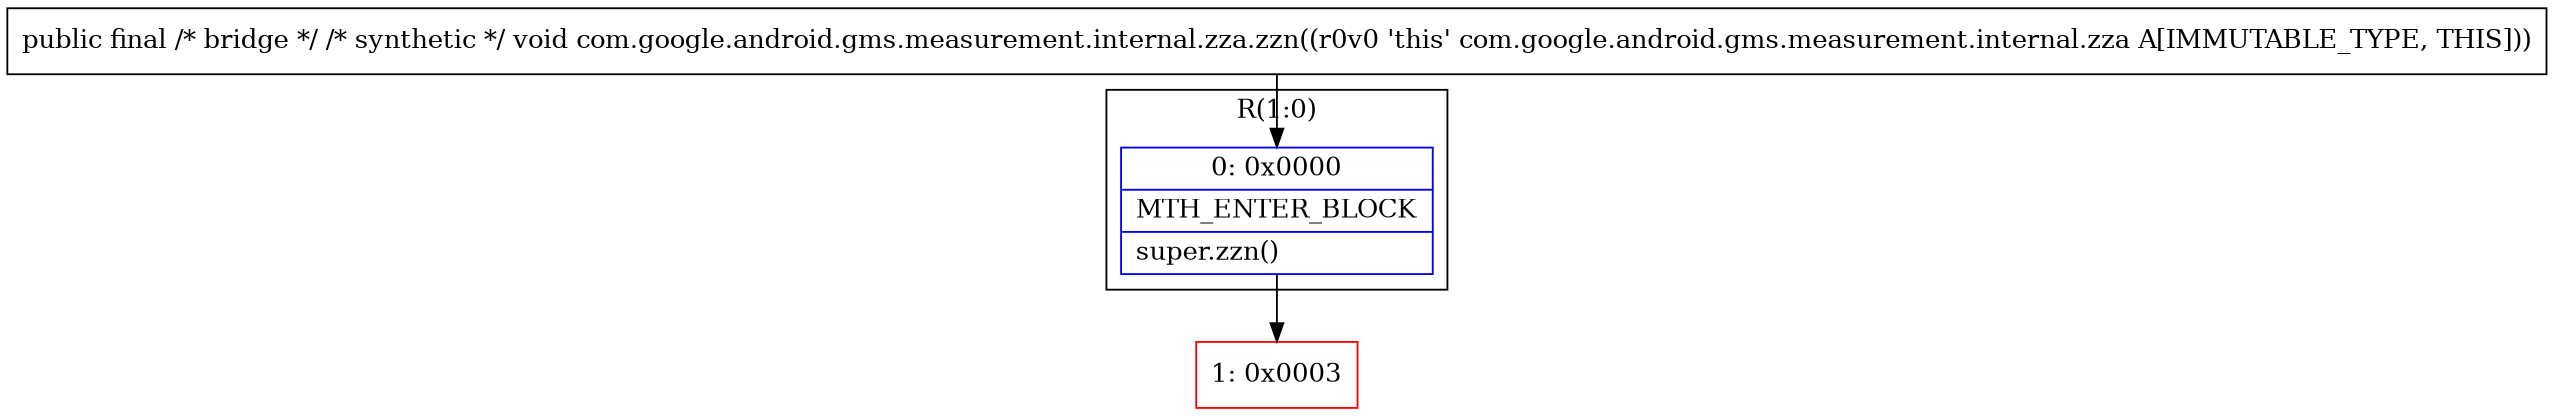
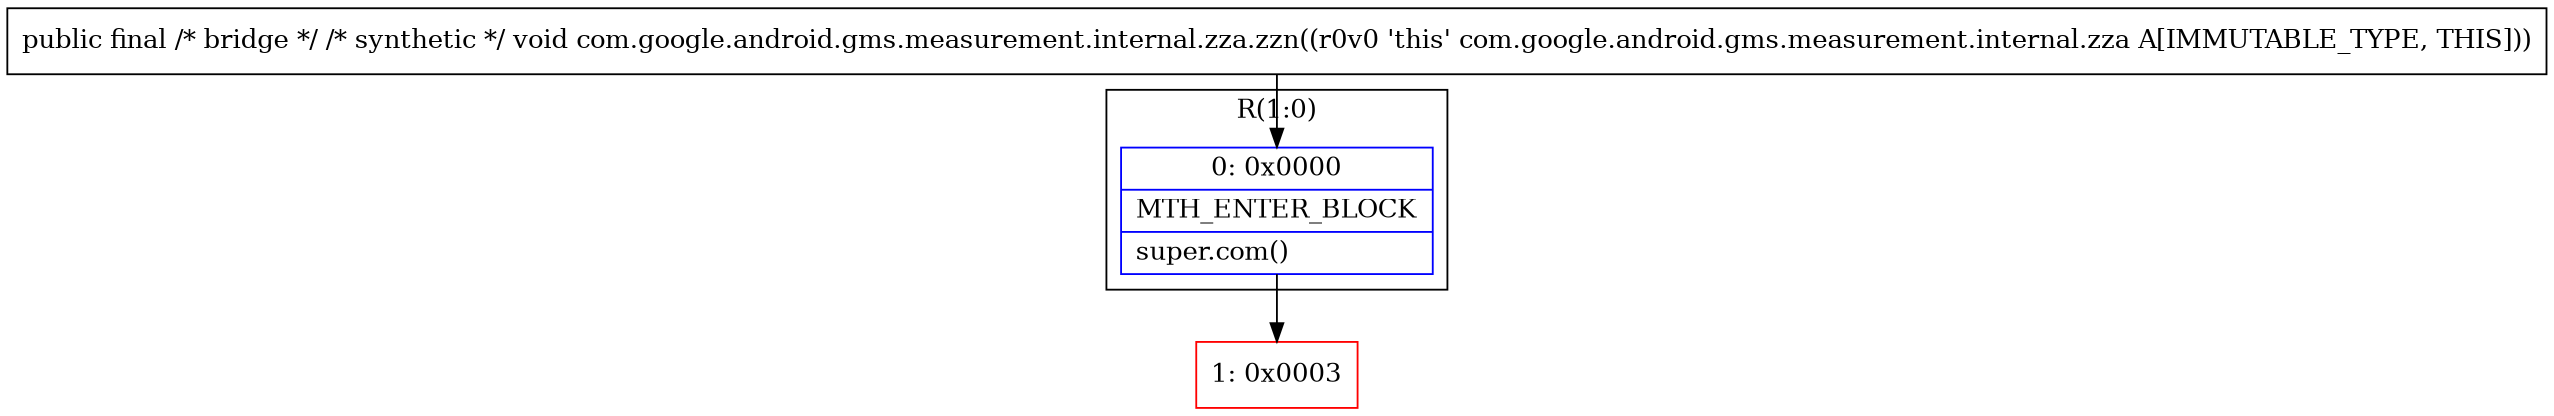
(1208, 252) -> (1213, 252)
